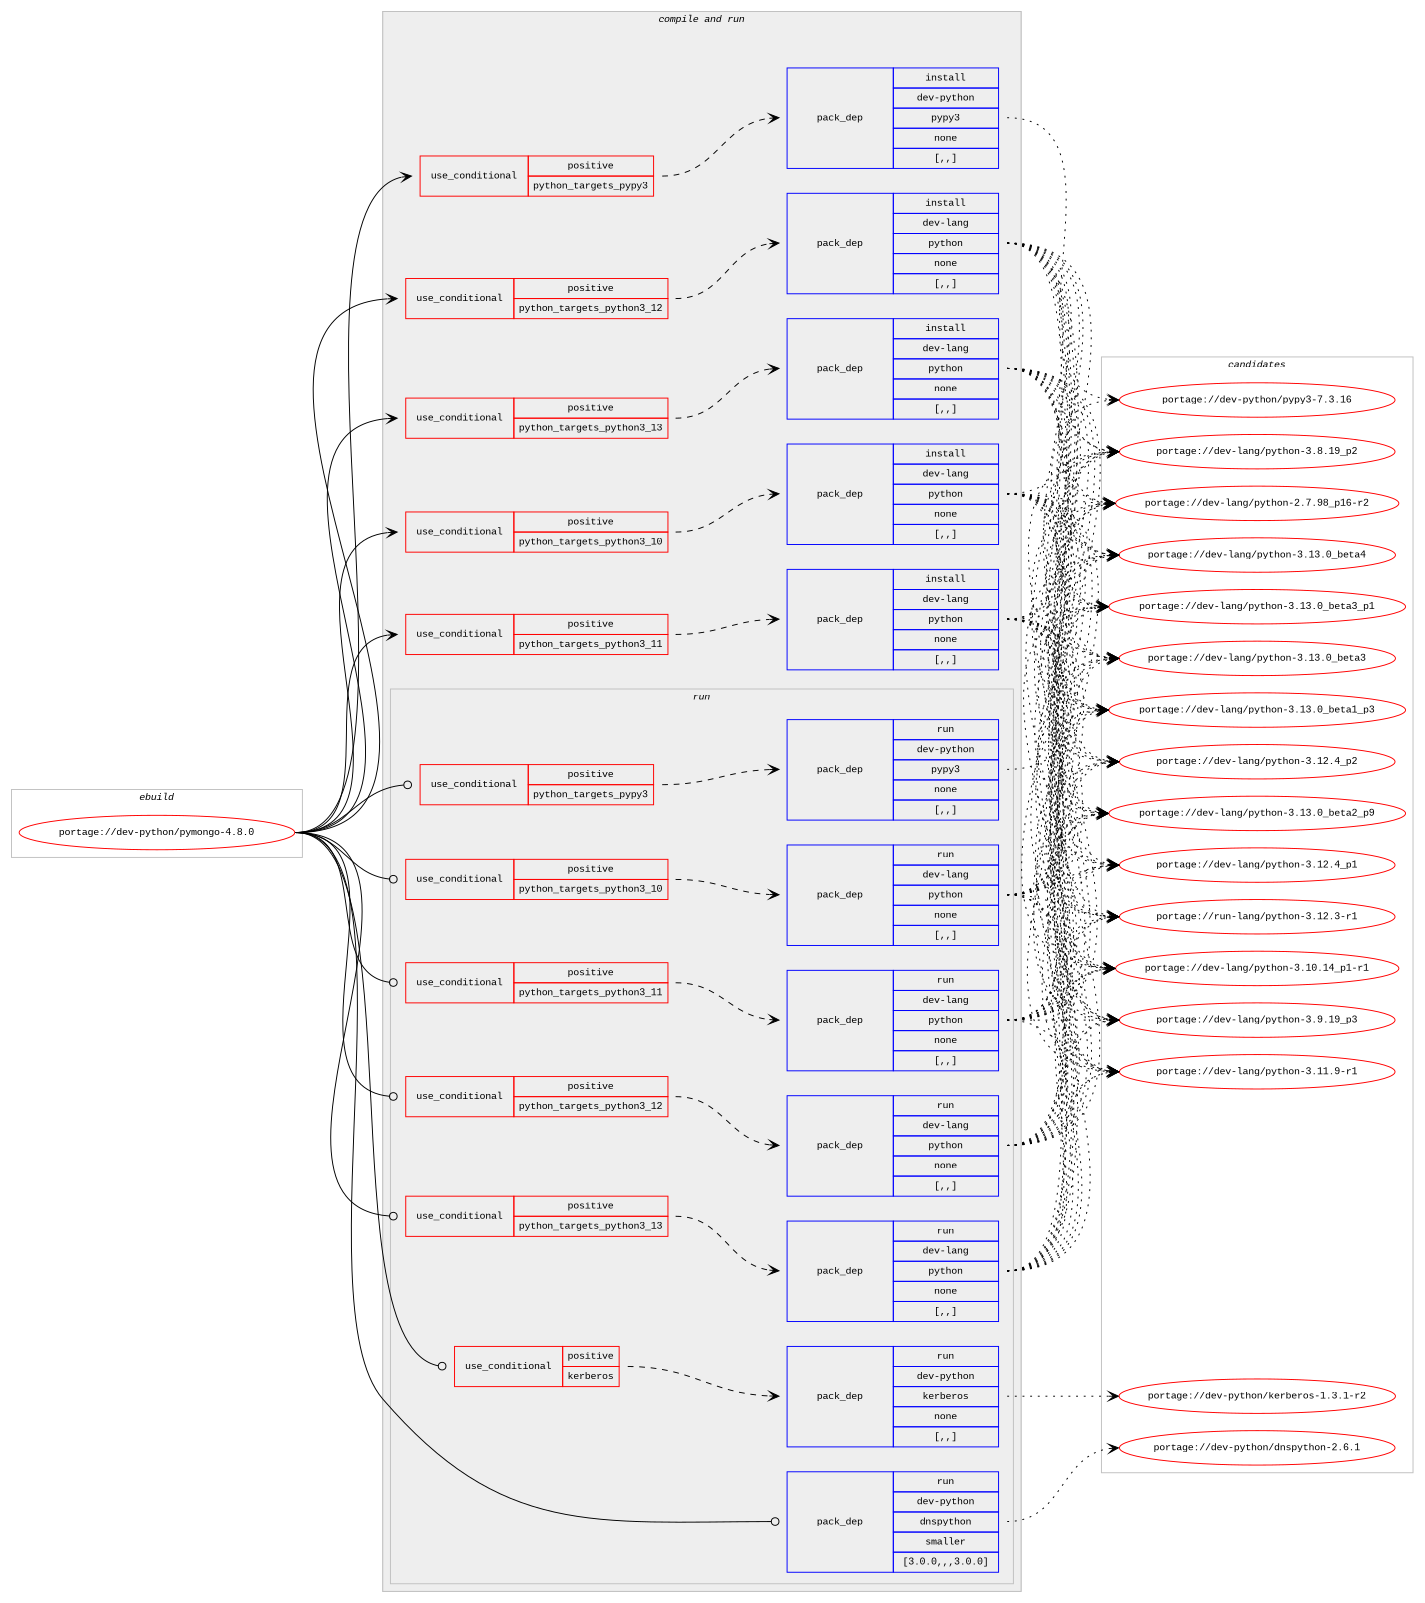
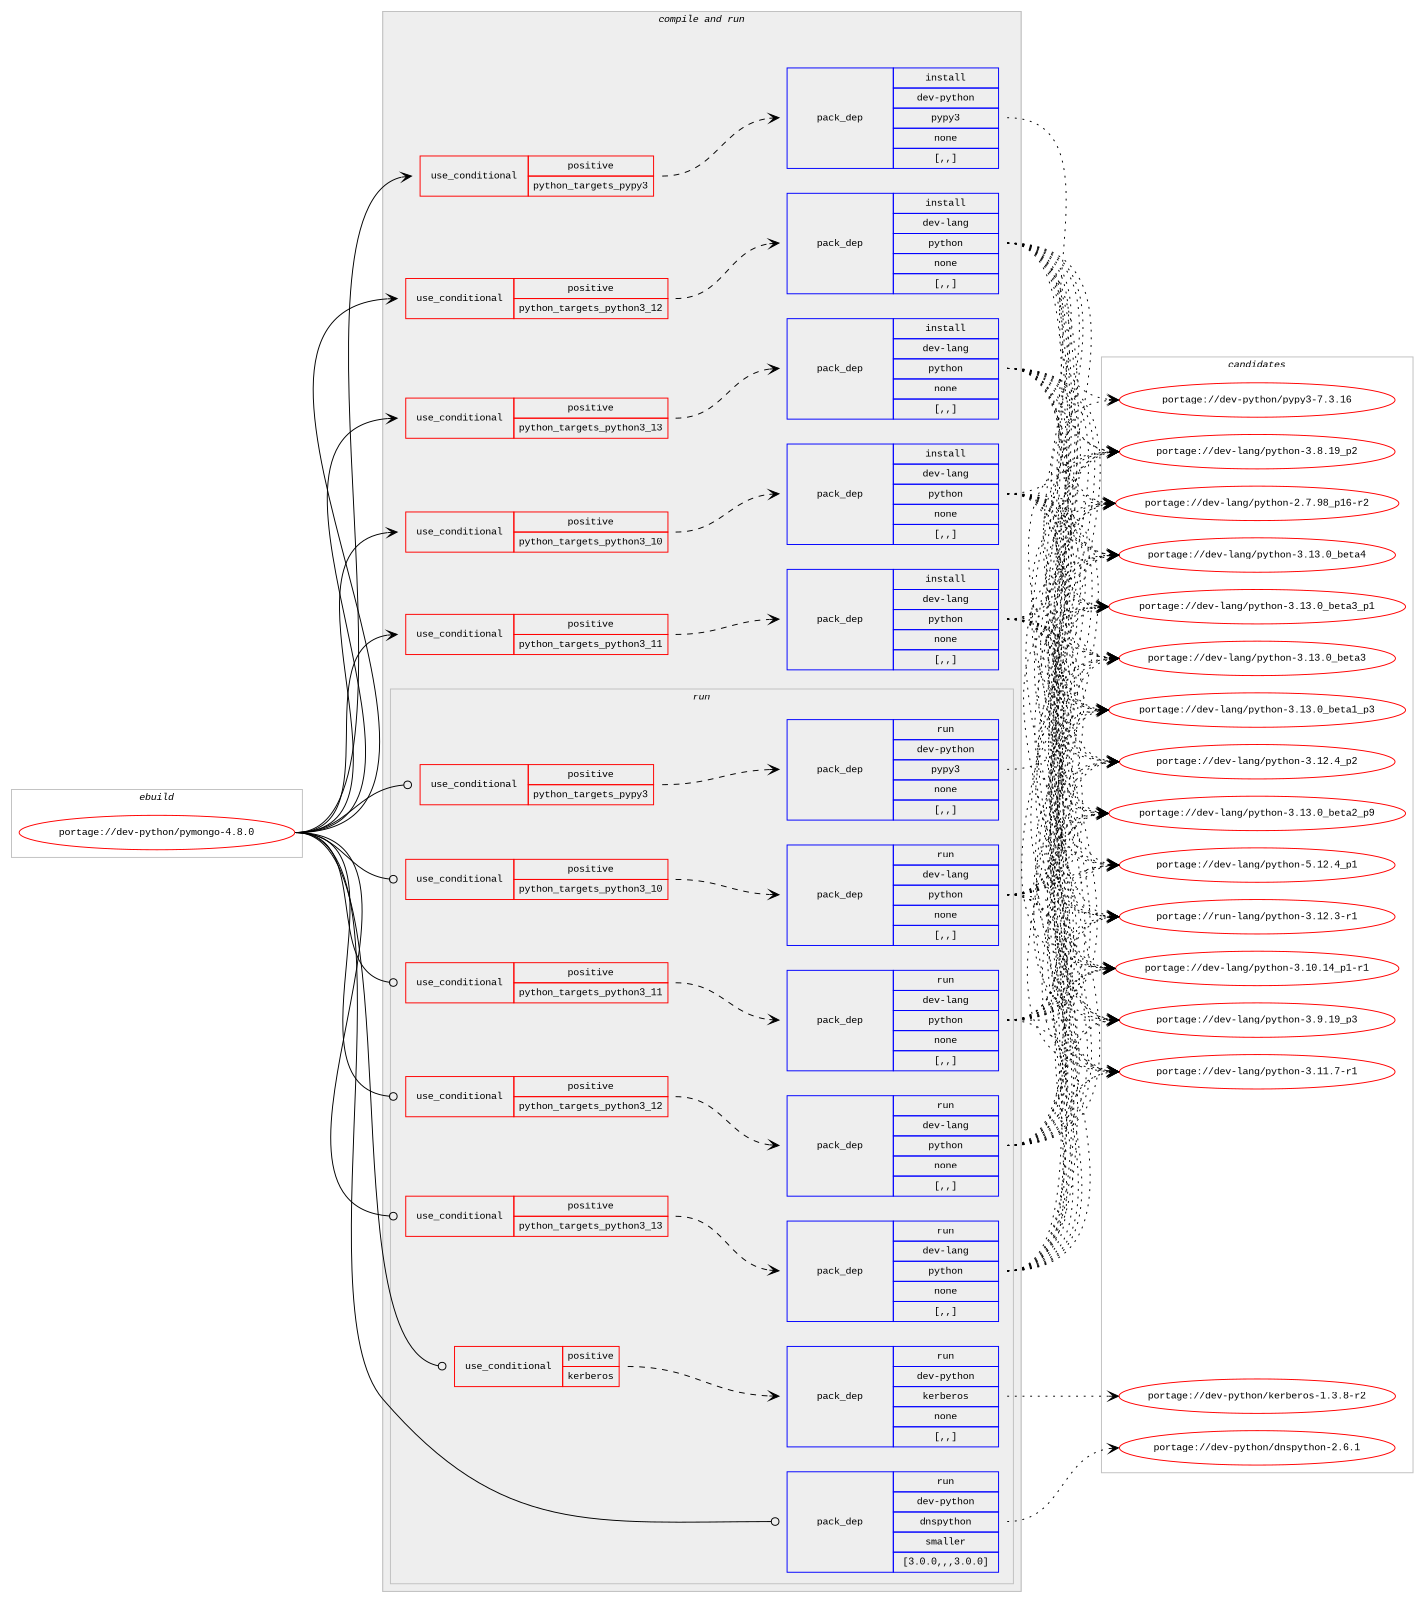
(1257, 865) -> (1257, 865)
(1257, 1072) -> (1257, 1072)
(1257, 1396) -> (1257, 1396)
